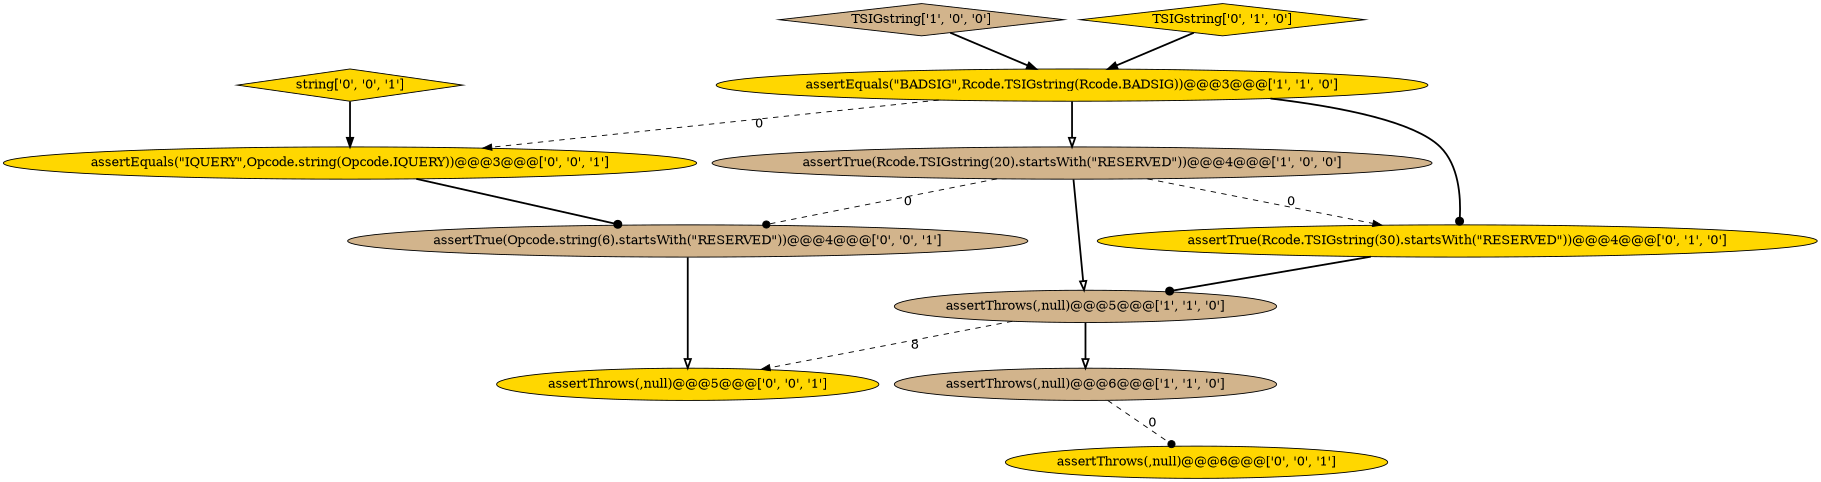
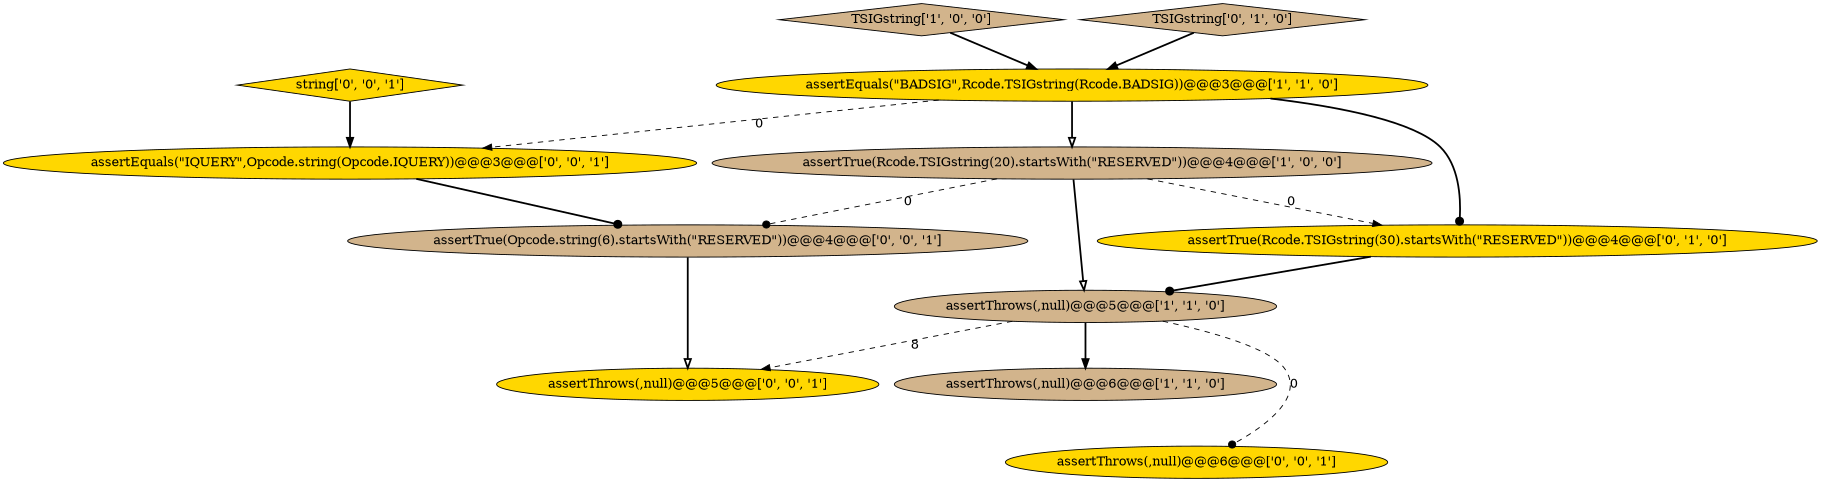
(1223, 20) -> (1223, 20)
(1085, 341) -> (1085, 341)
(1138, 421) -> (1273, 358)
